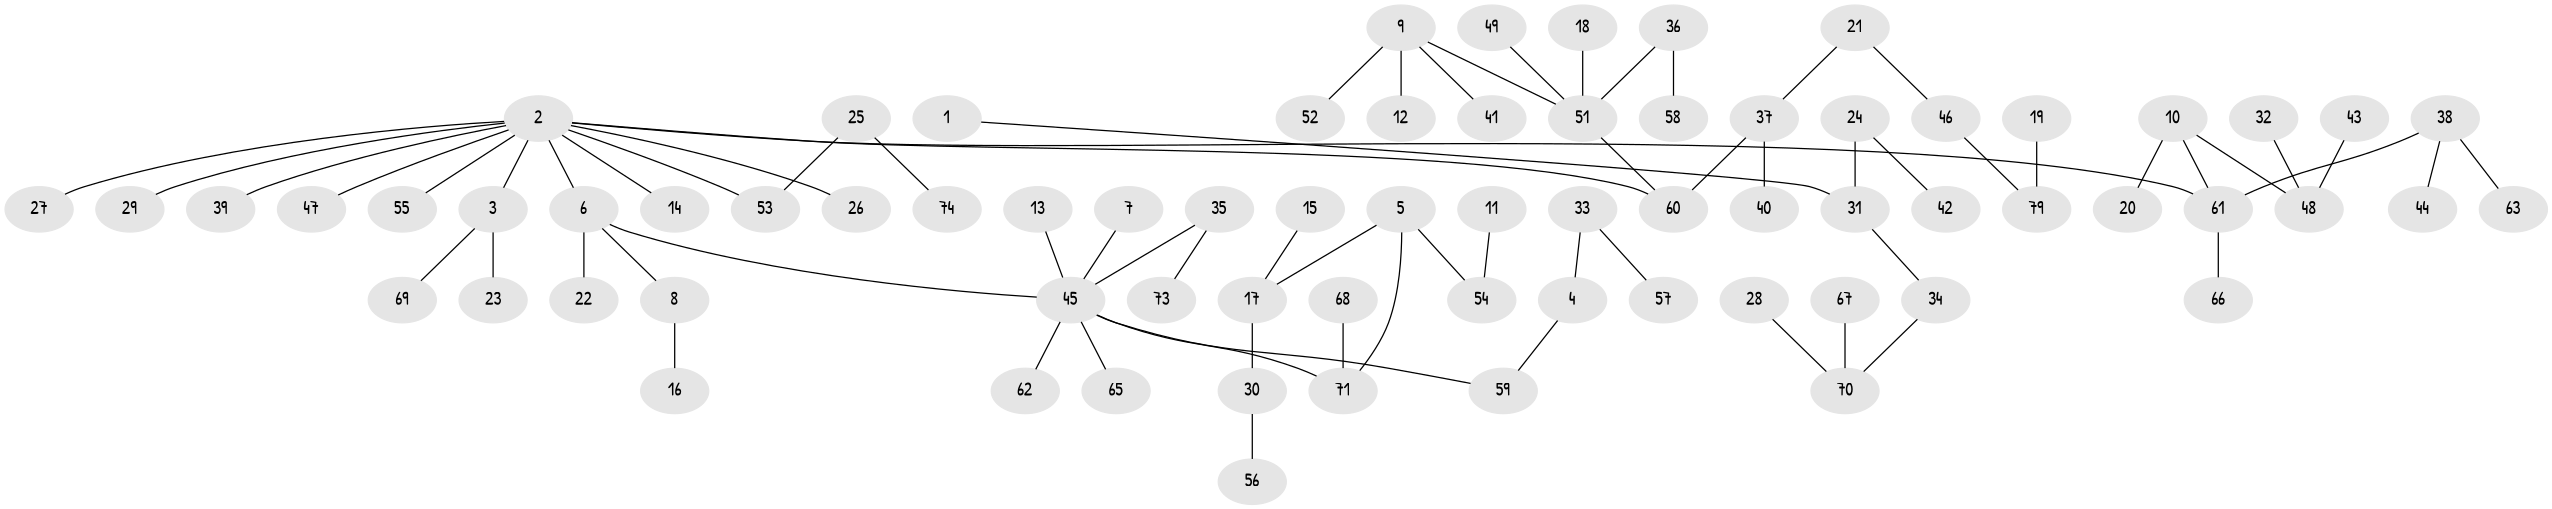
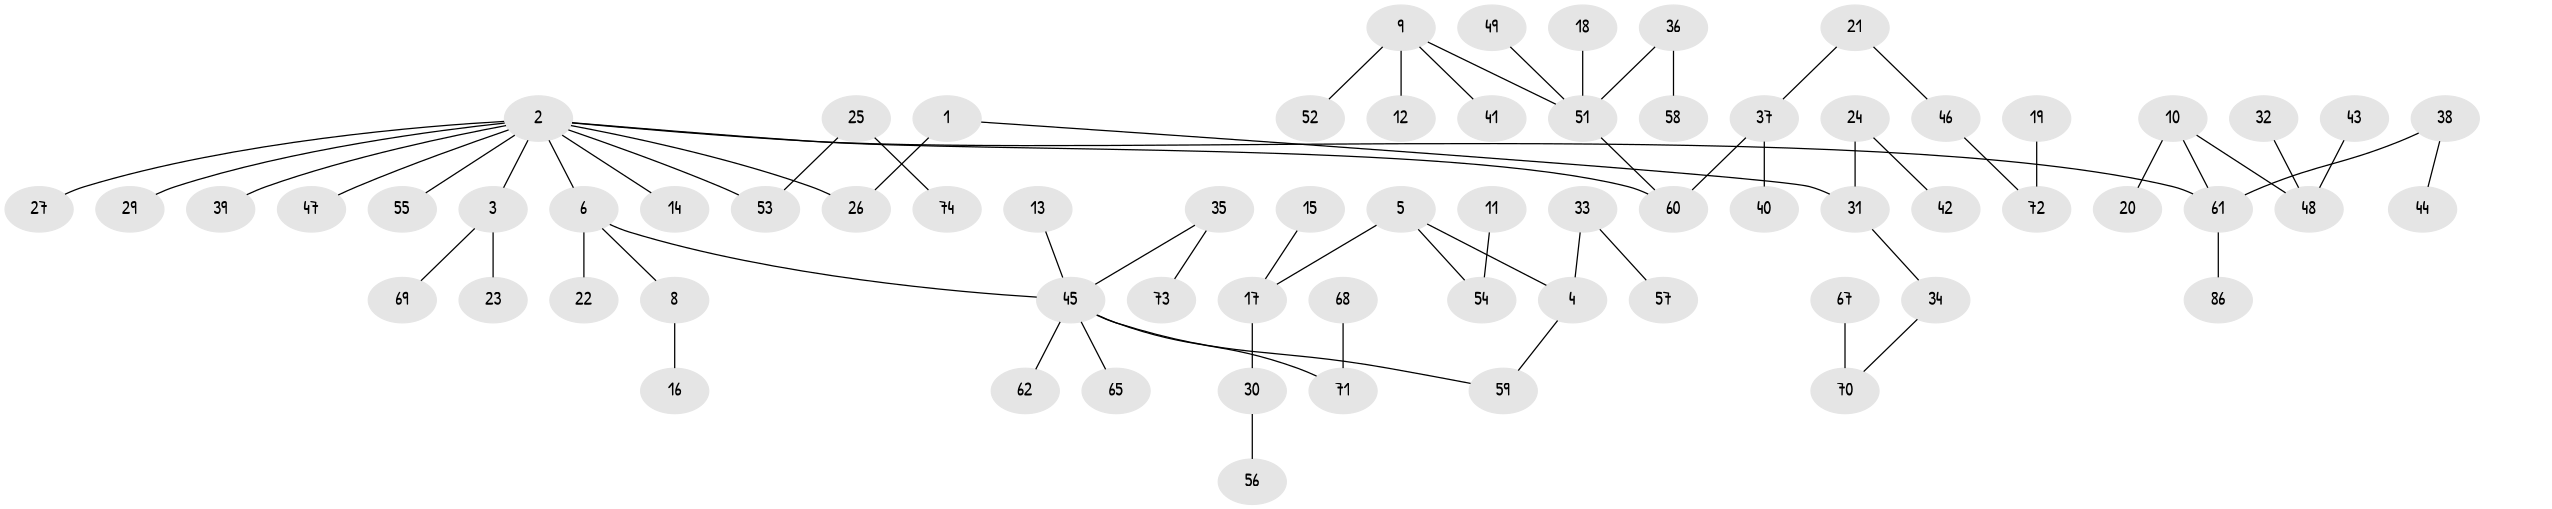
none -> (907, 159)
(1129, 209) -> none
(2037, 209) -> (2037, 209)
(2513, 209) -> none
(1754, 300) -> none
(2218, 300) -> (2218, 300)
(1394, 306) -> (1478, 250)
